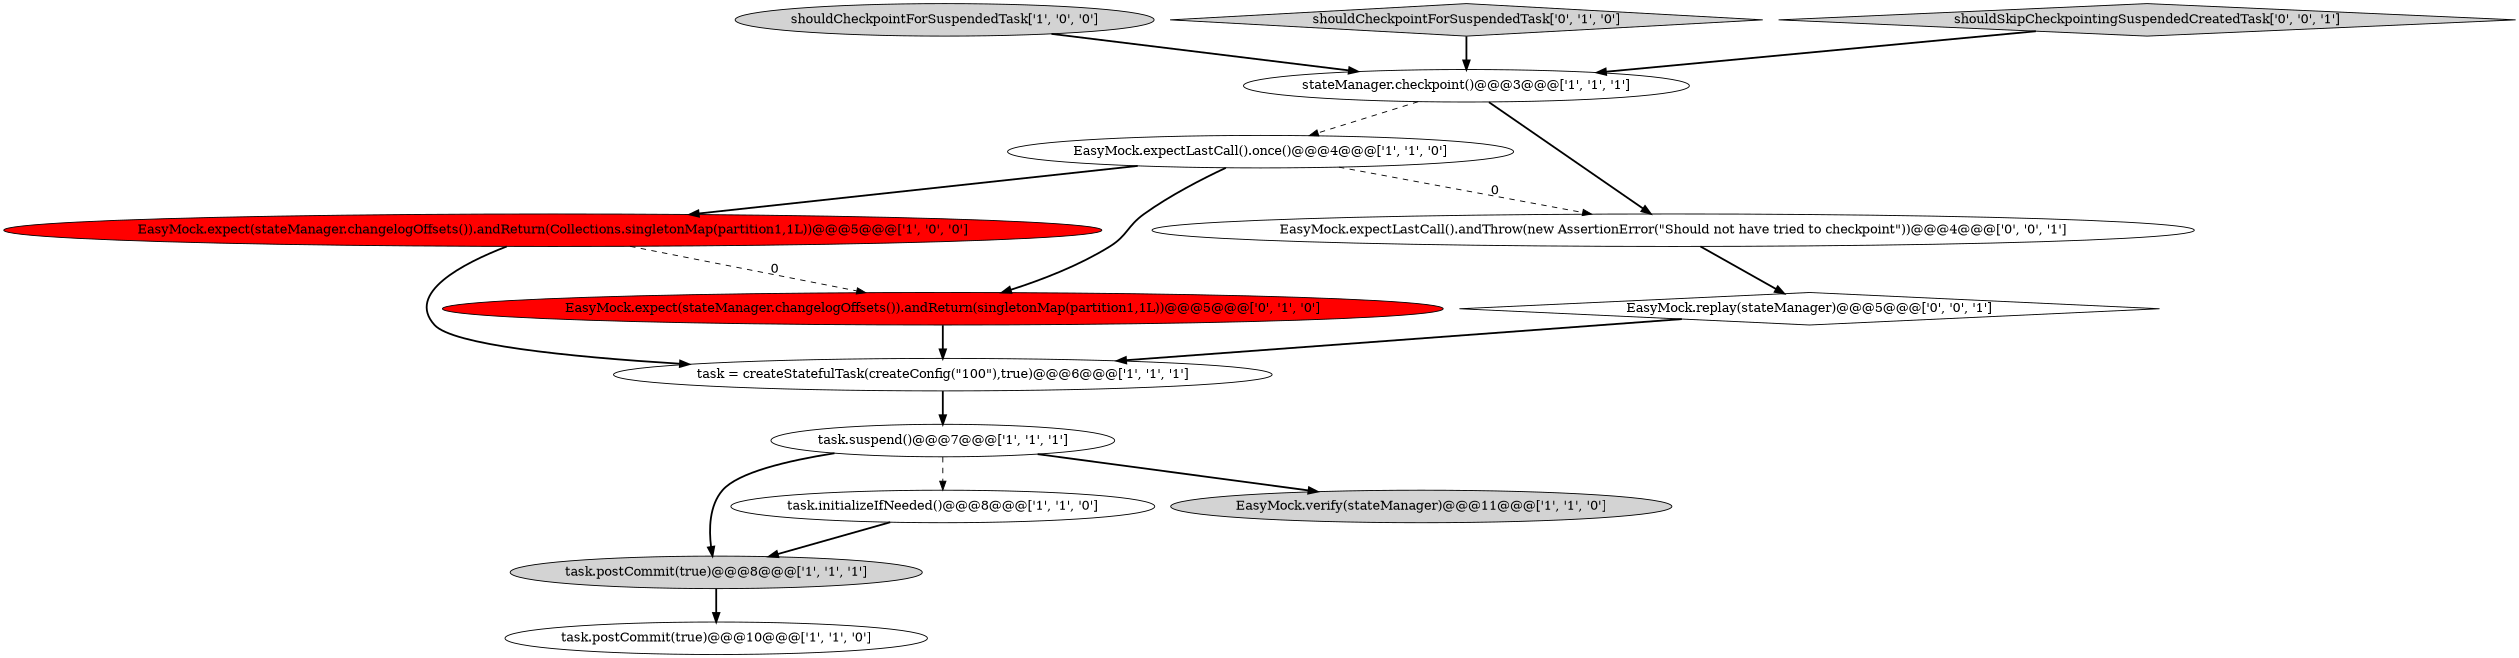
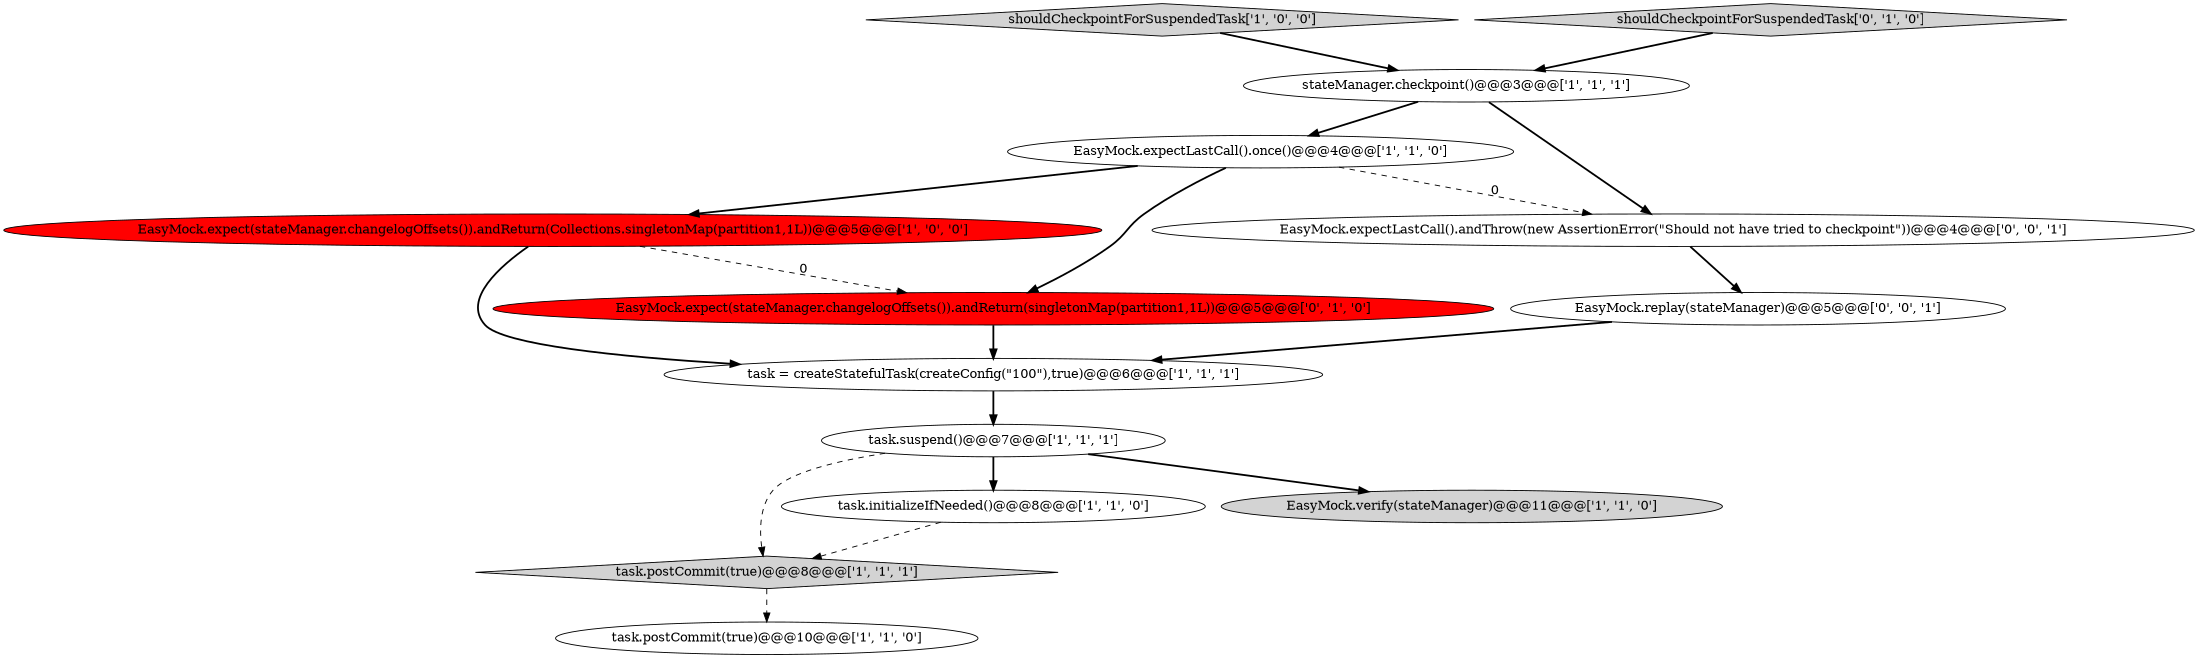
(945, 20) -> (1162, 20)
(2147, 20) -> none
(1368, 117) -> (1368, 117)
(1809, 309) -> (1758, 309)
(943, 469) -> (993, 469)
(748, 475) -> (798, 475)
(834, 538) -> (881, 539)
(716, 572) -> (767, 572)
(716, 601) -> (767, 601)
